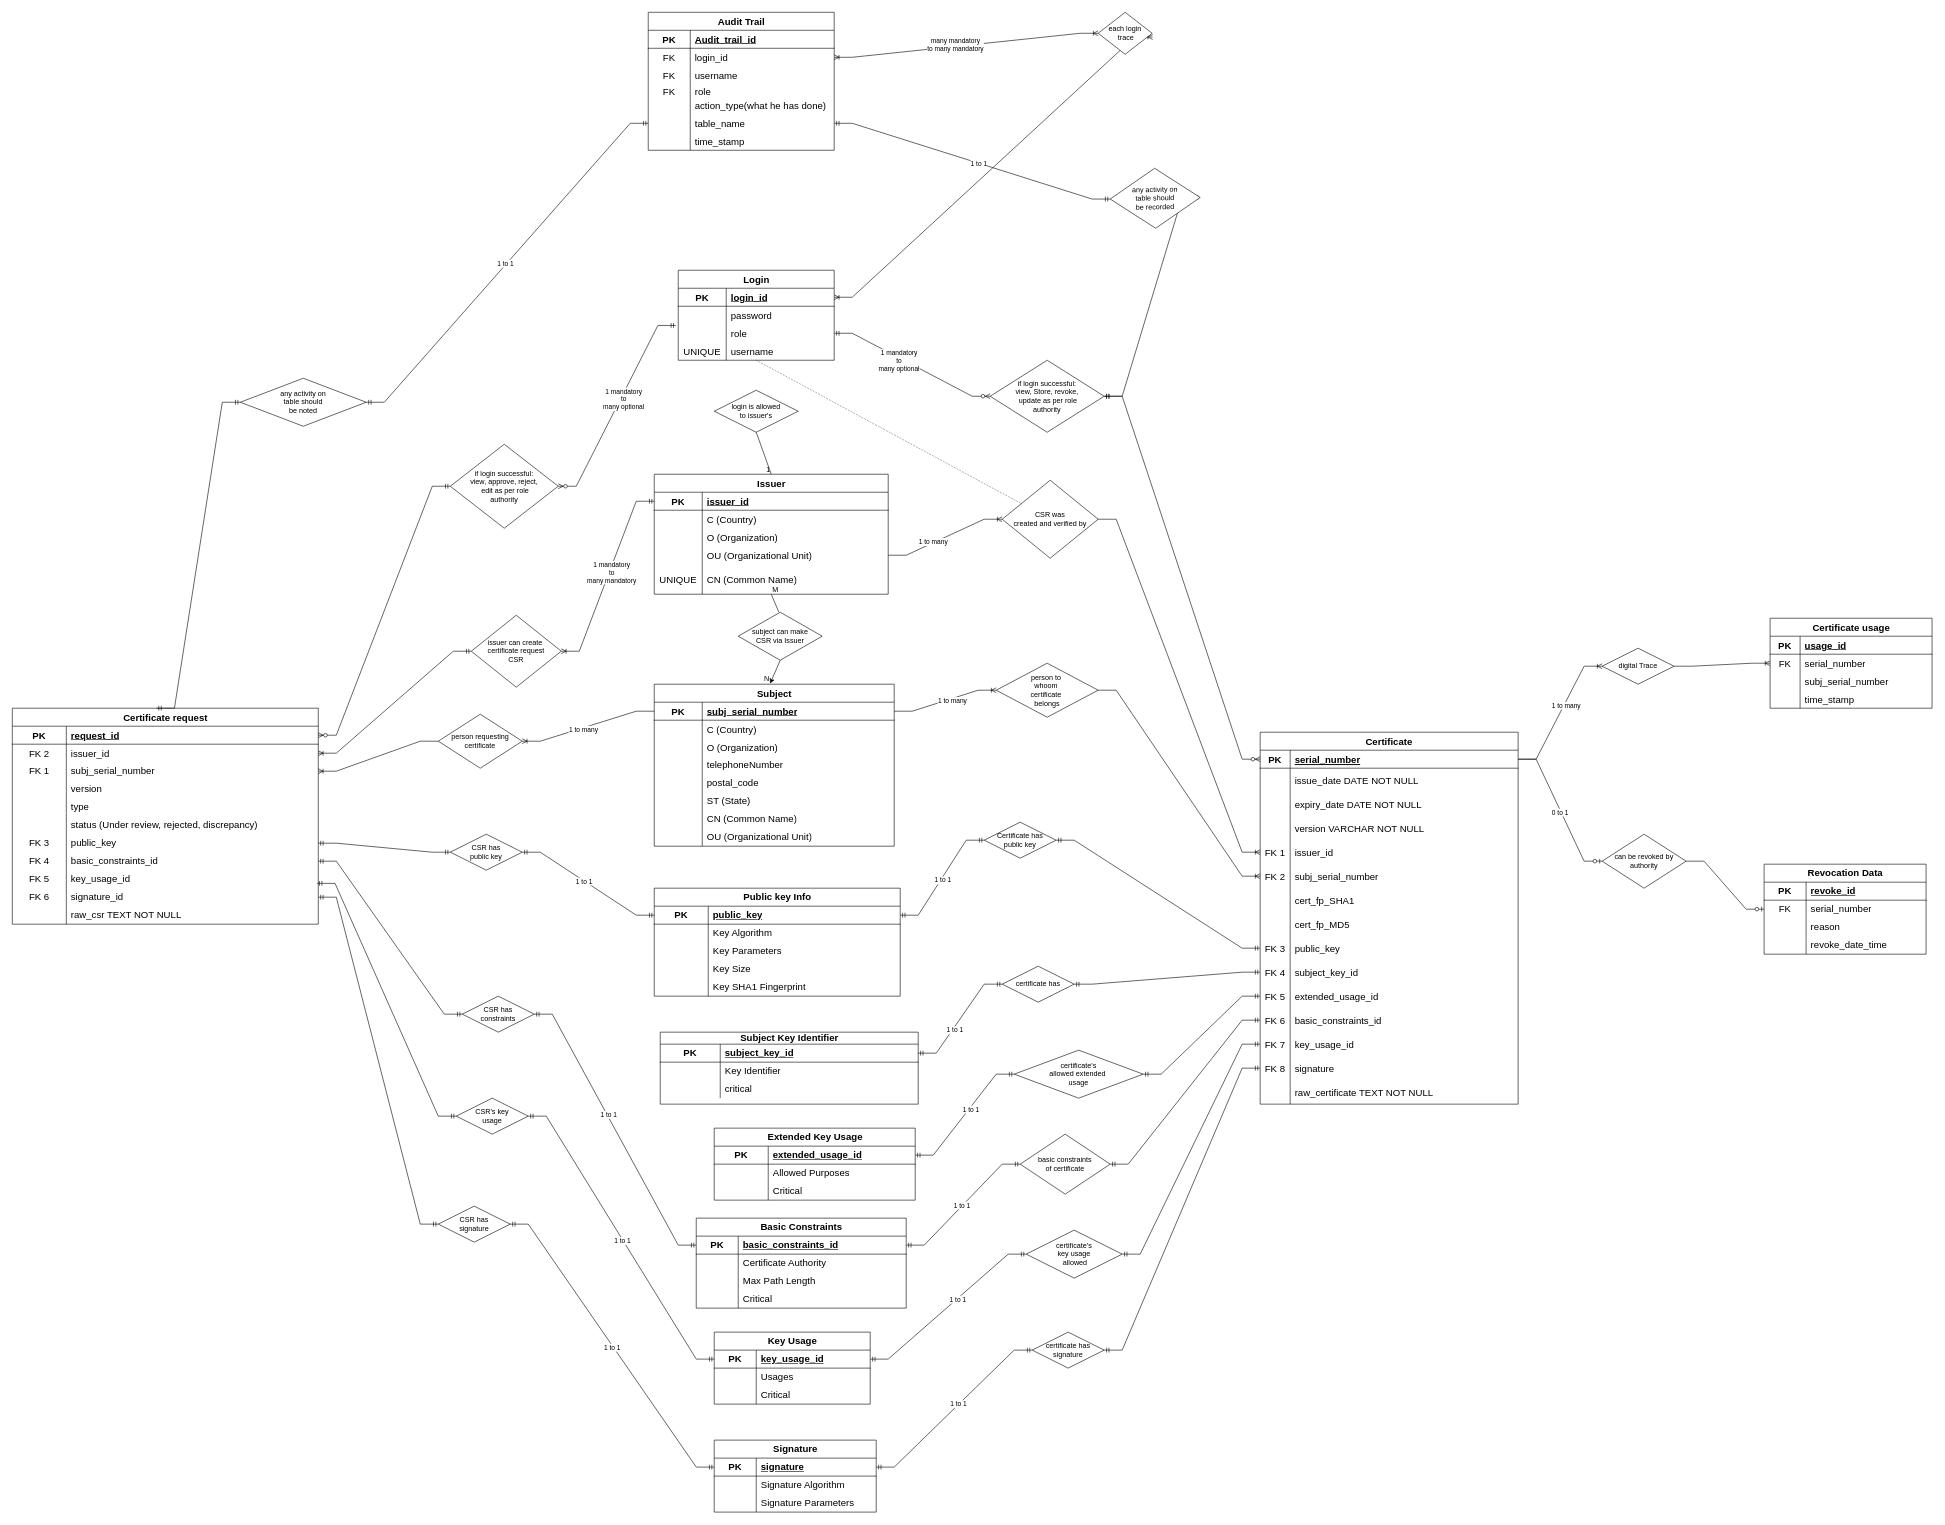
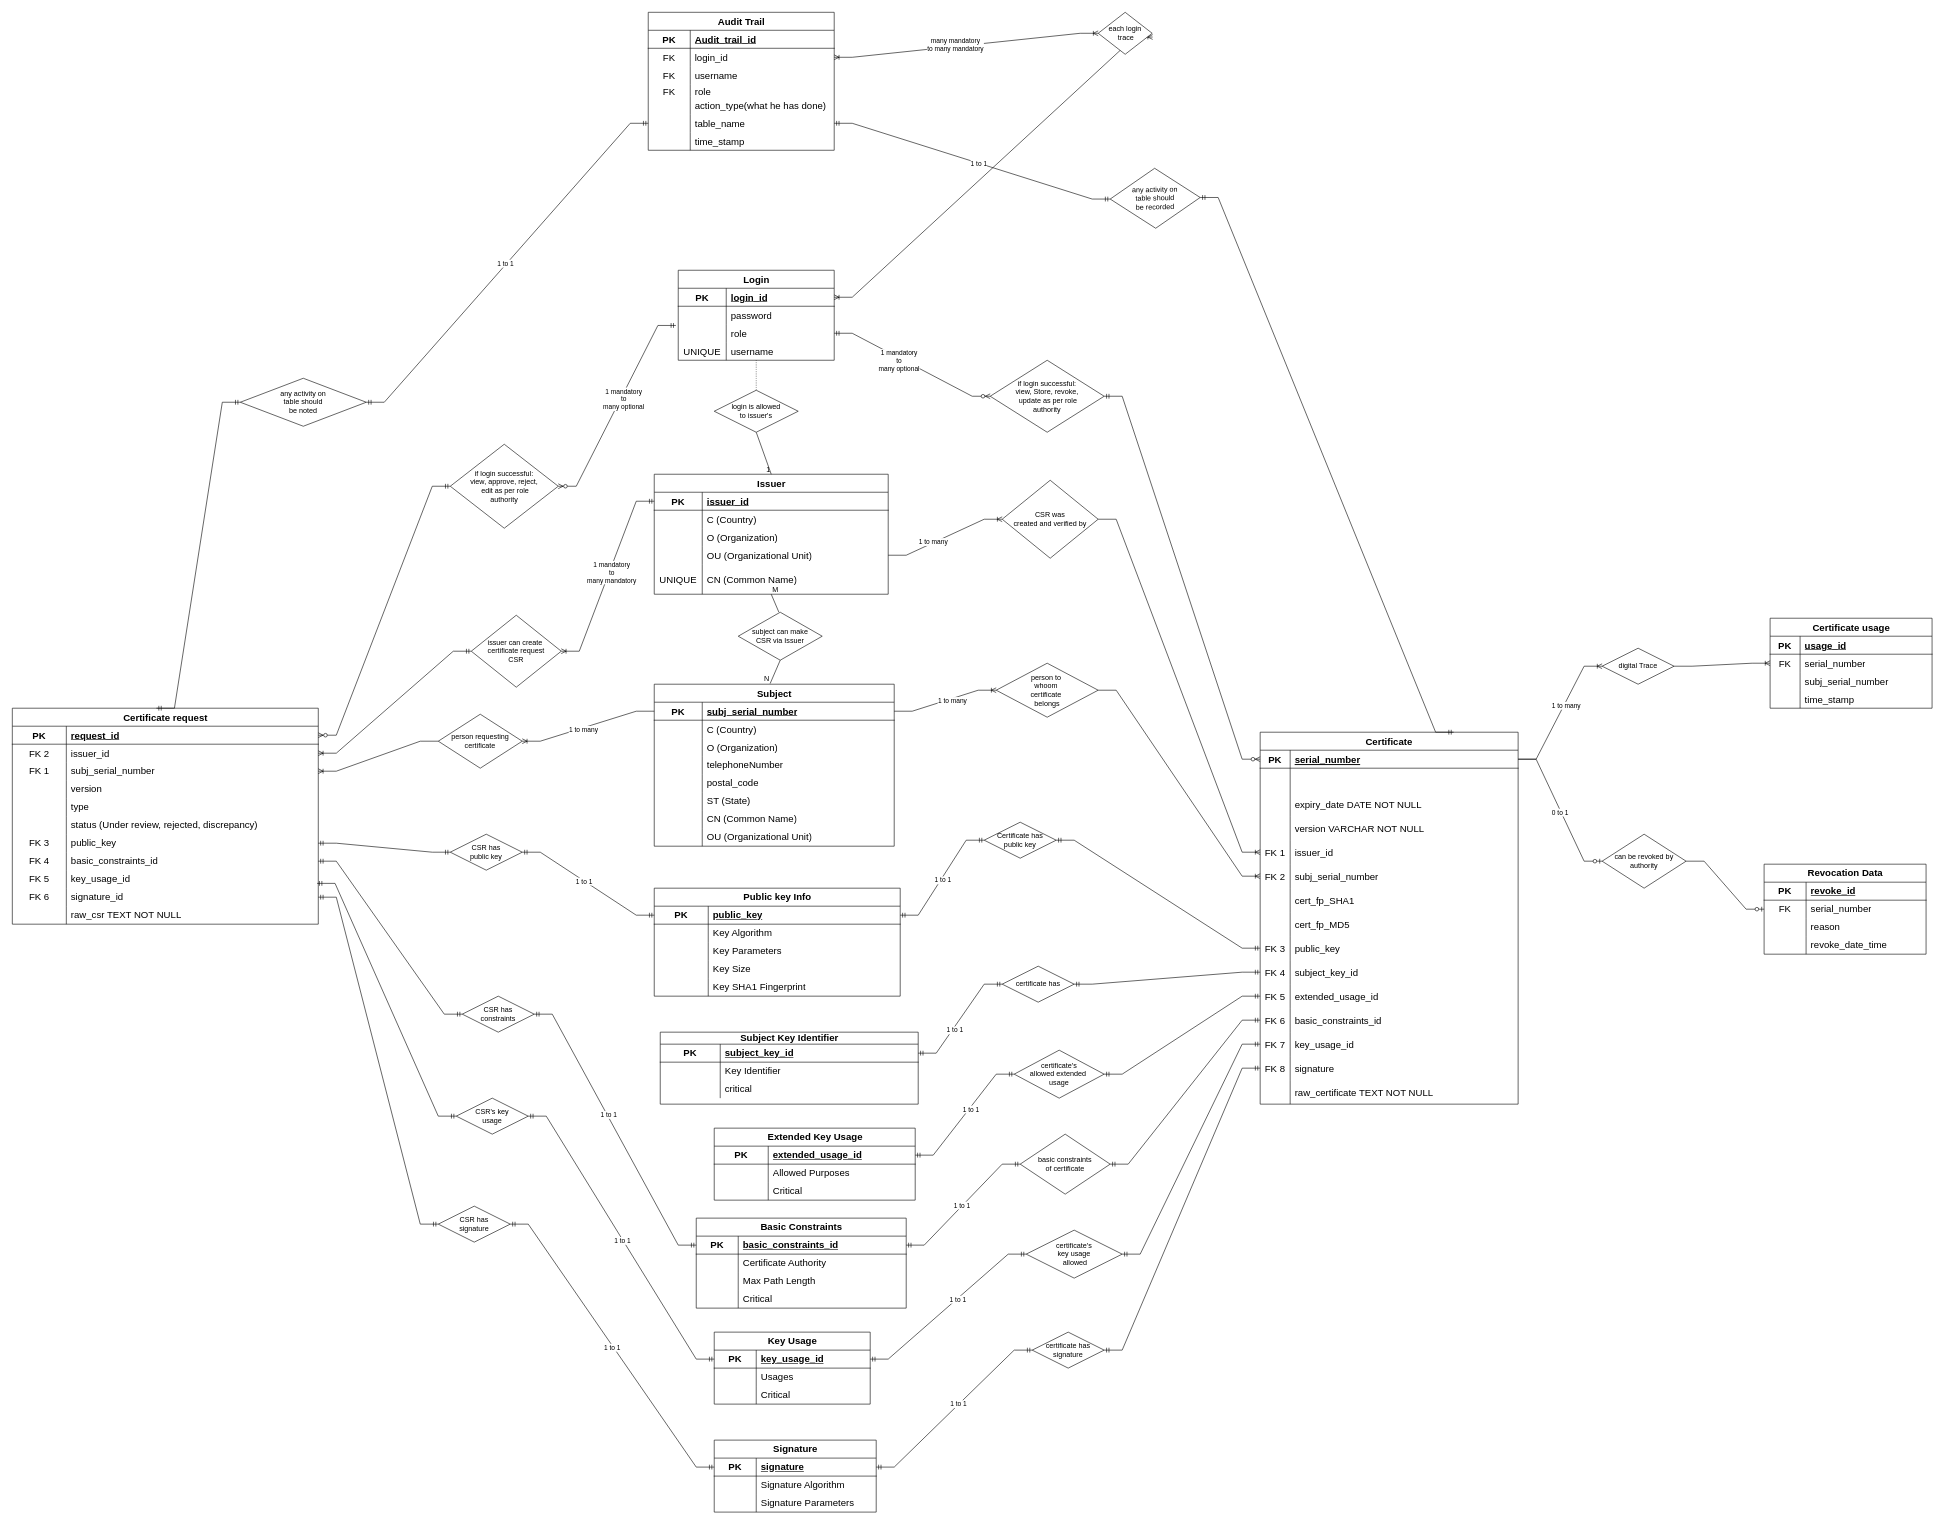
(1150, 304) -> (1323, 455)
(890, 433) -> (756, 376)
(772, 679) -> (772, 680)
(1404, 780) -> none
(1079, 1074) -> (1059, 1074)
